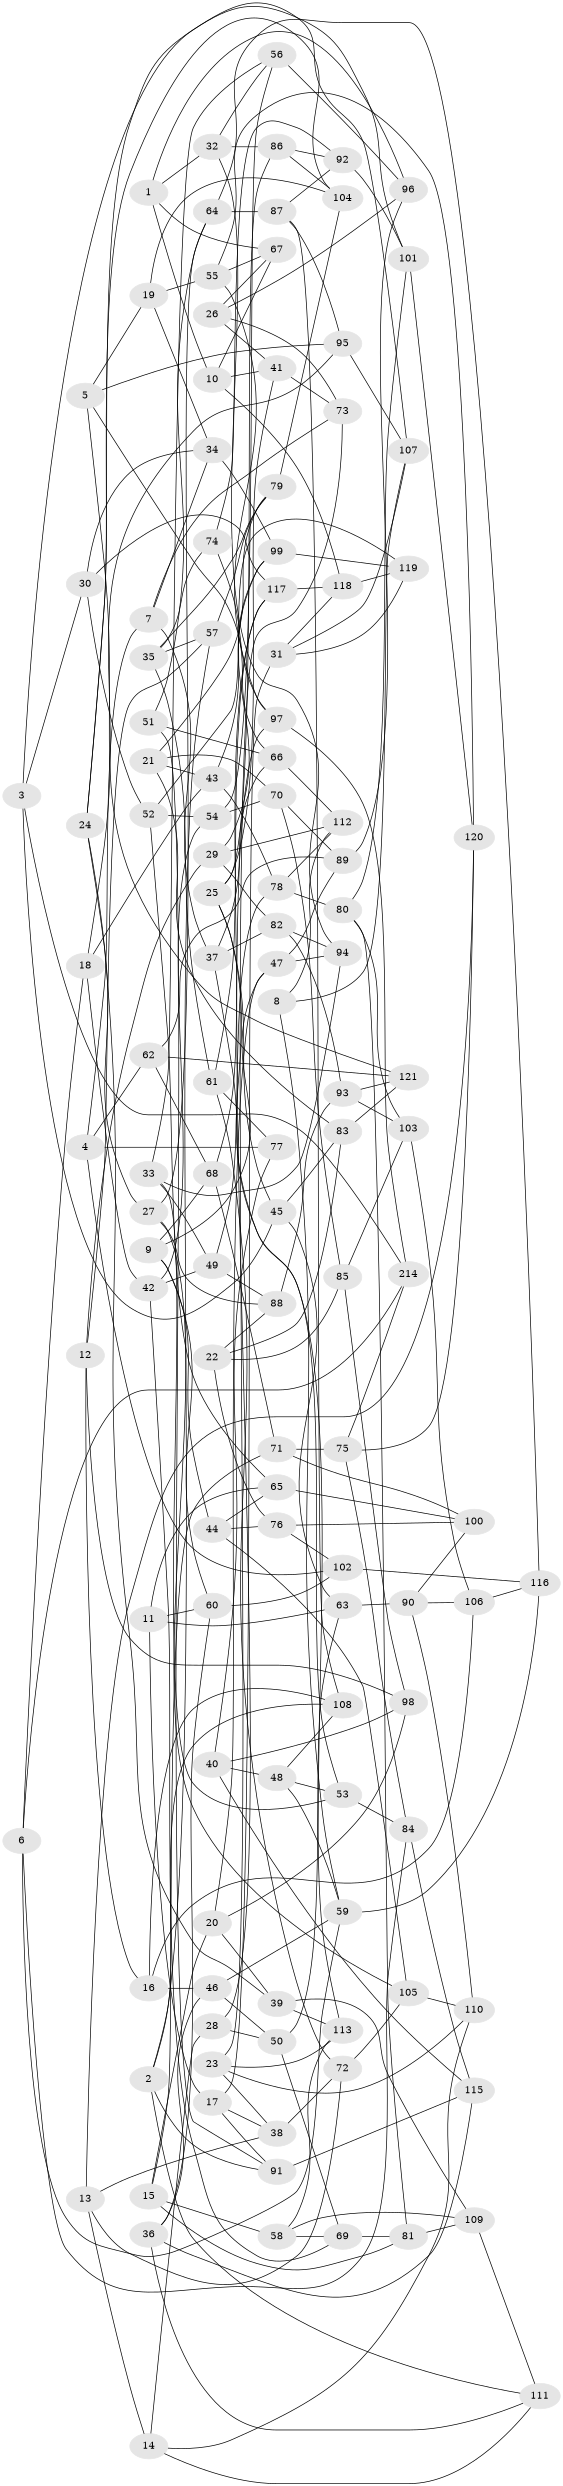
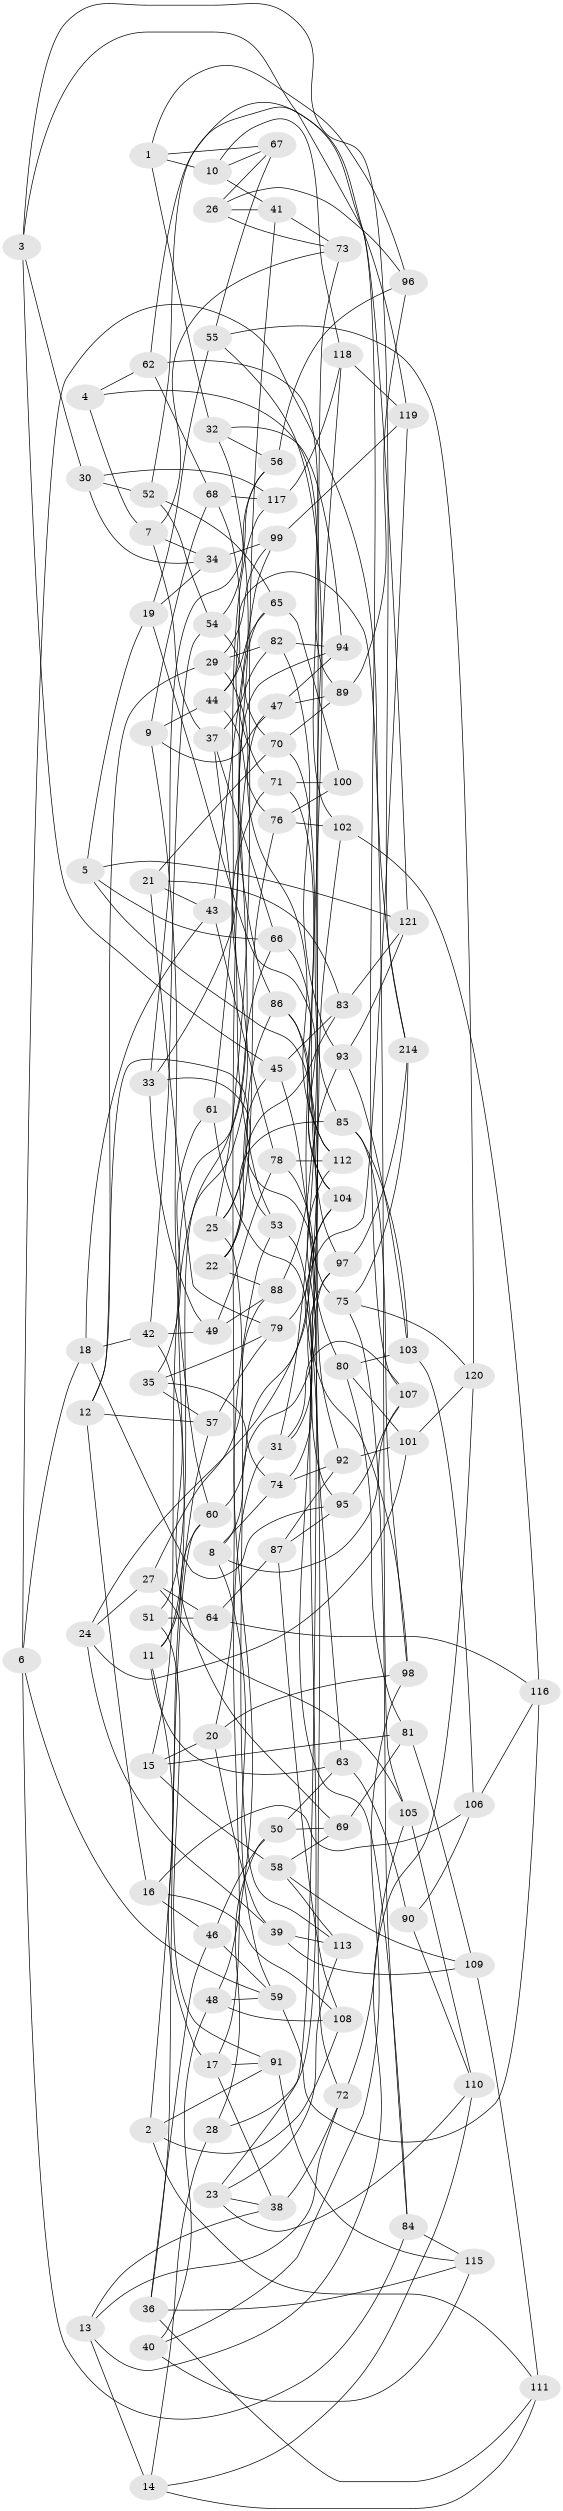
(277, 1147) -> none
none -> (247, 1517)
(441, 1562) -> none
